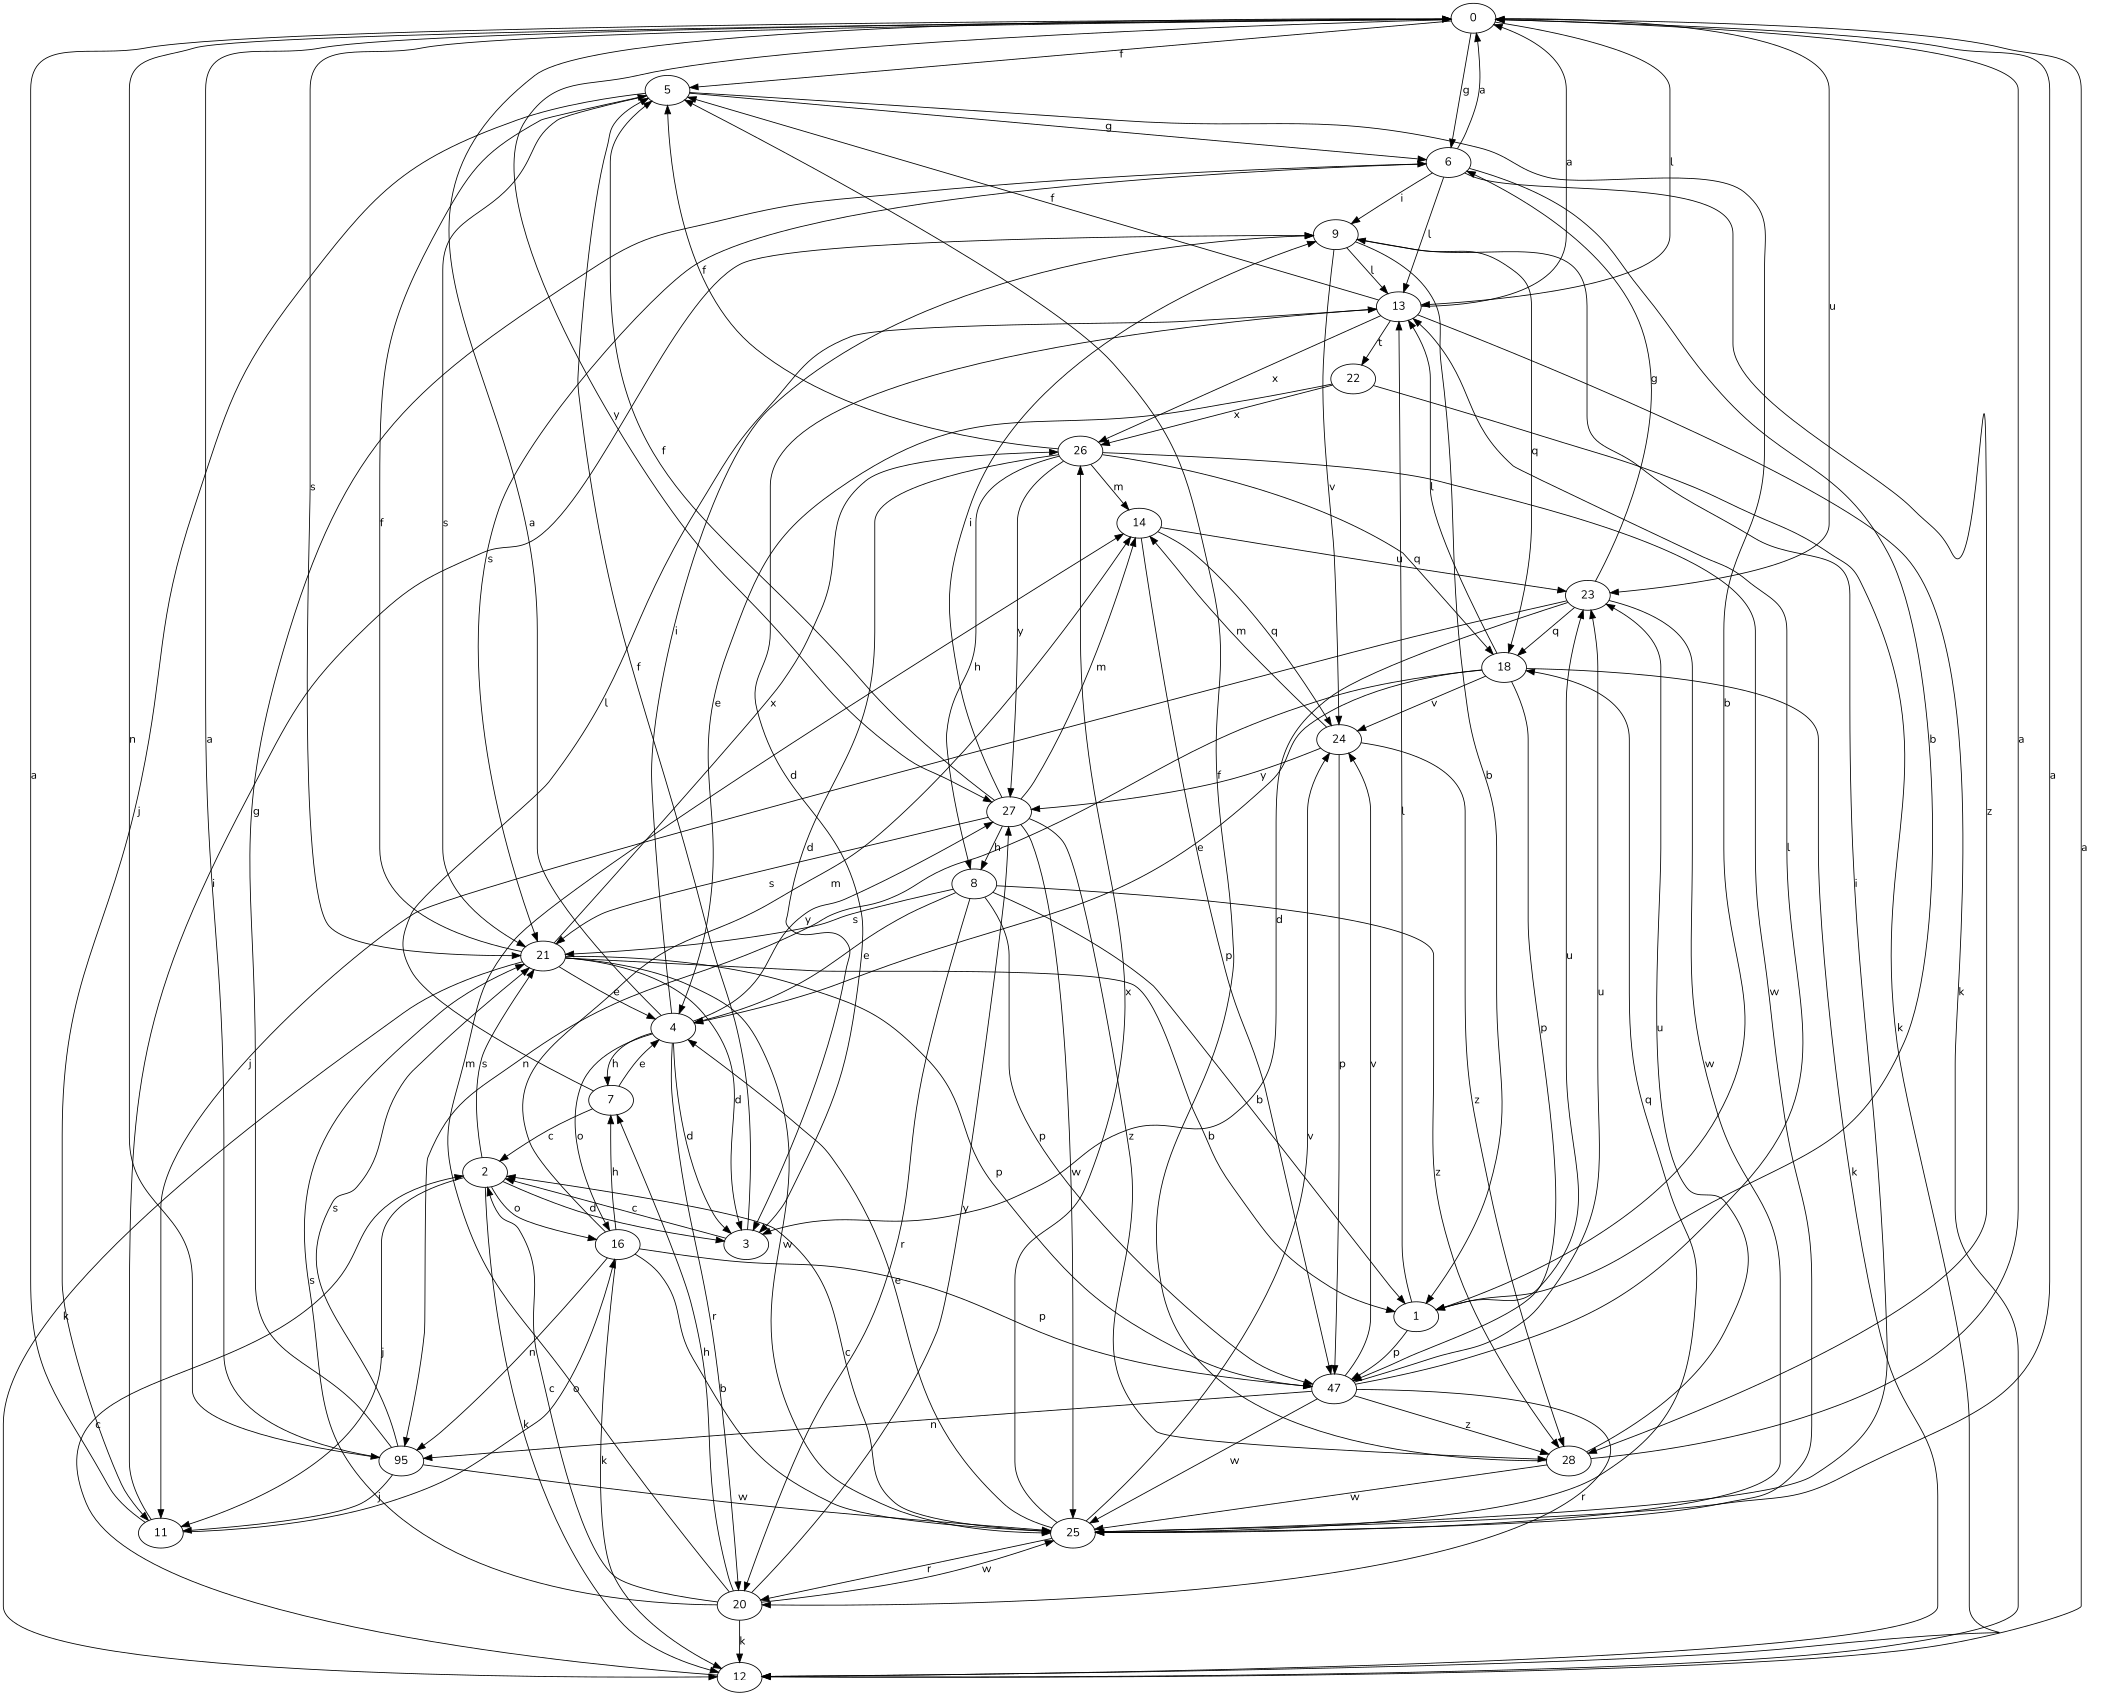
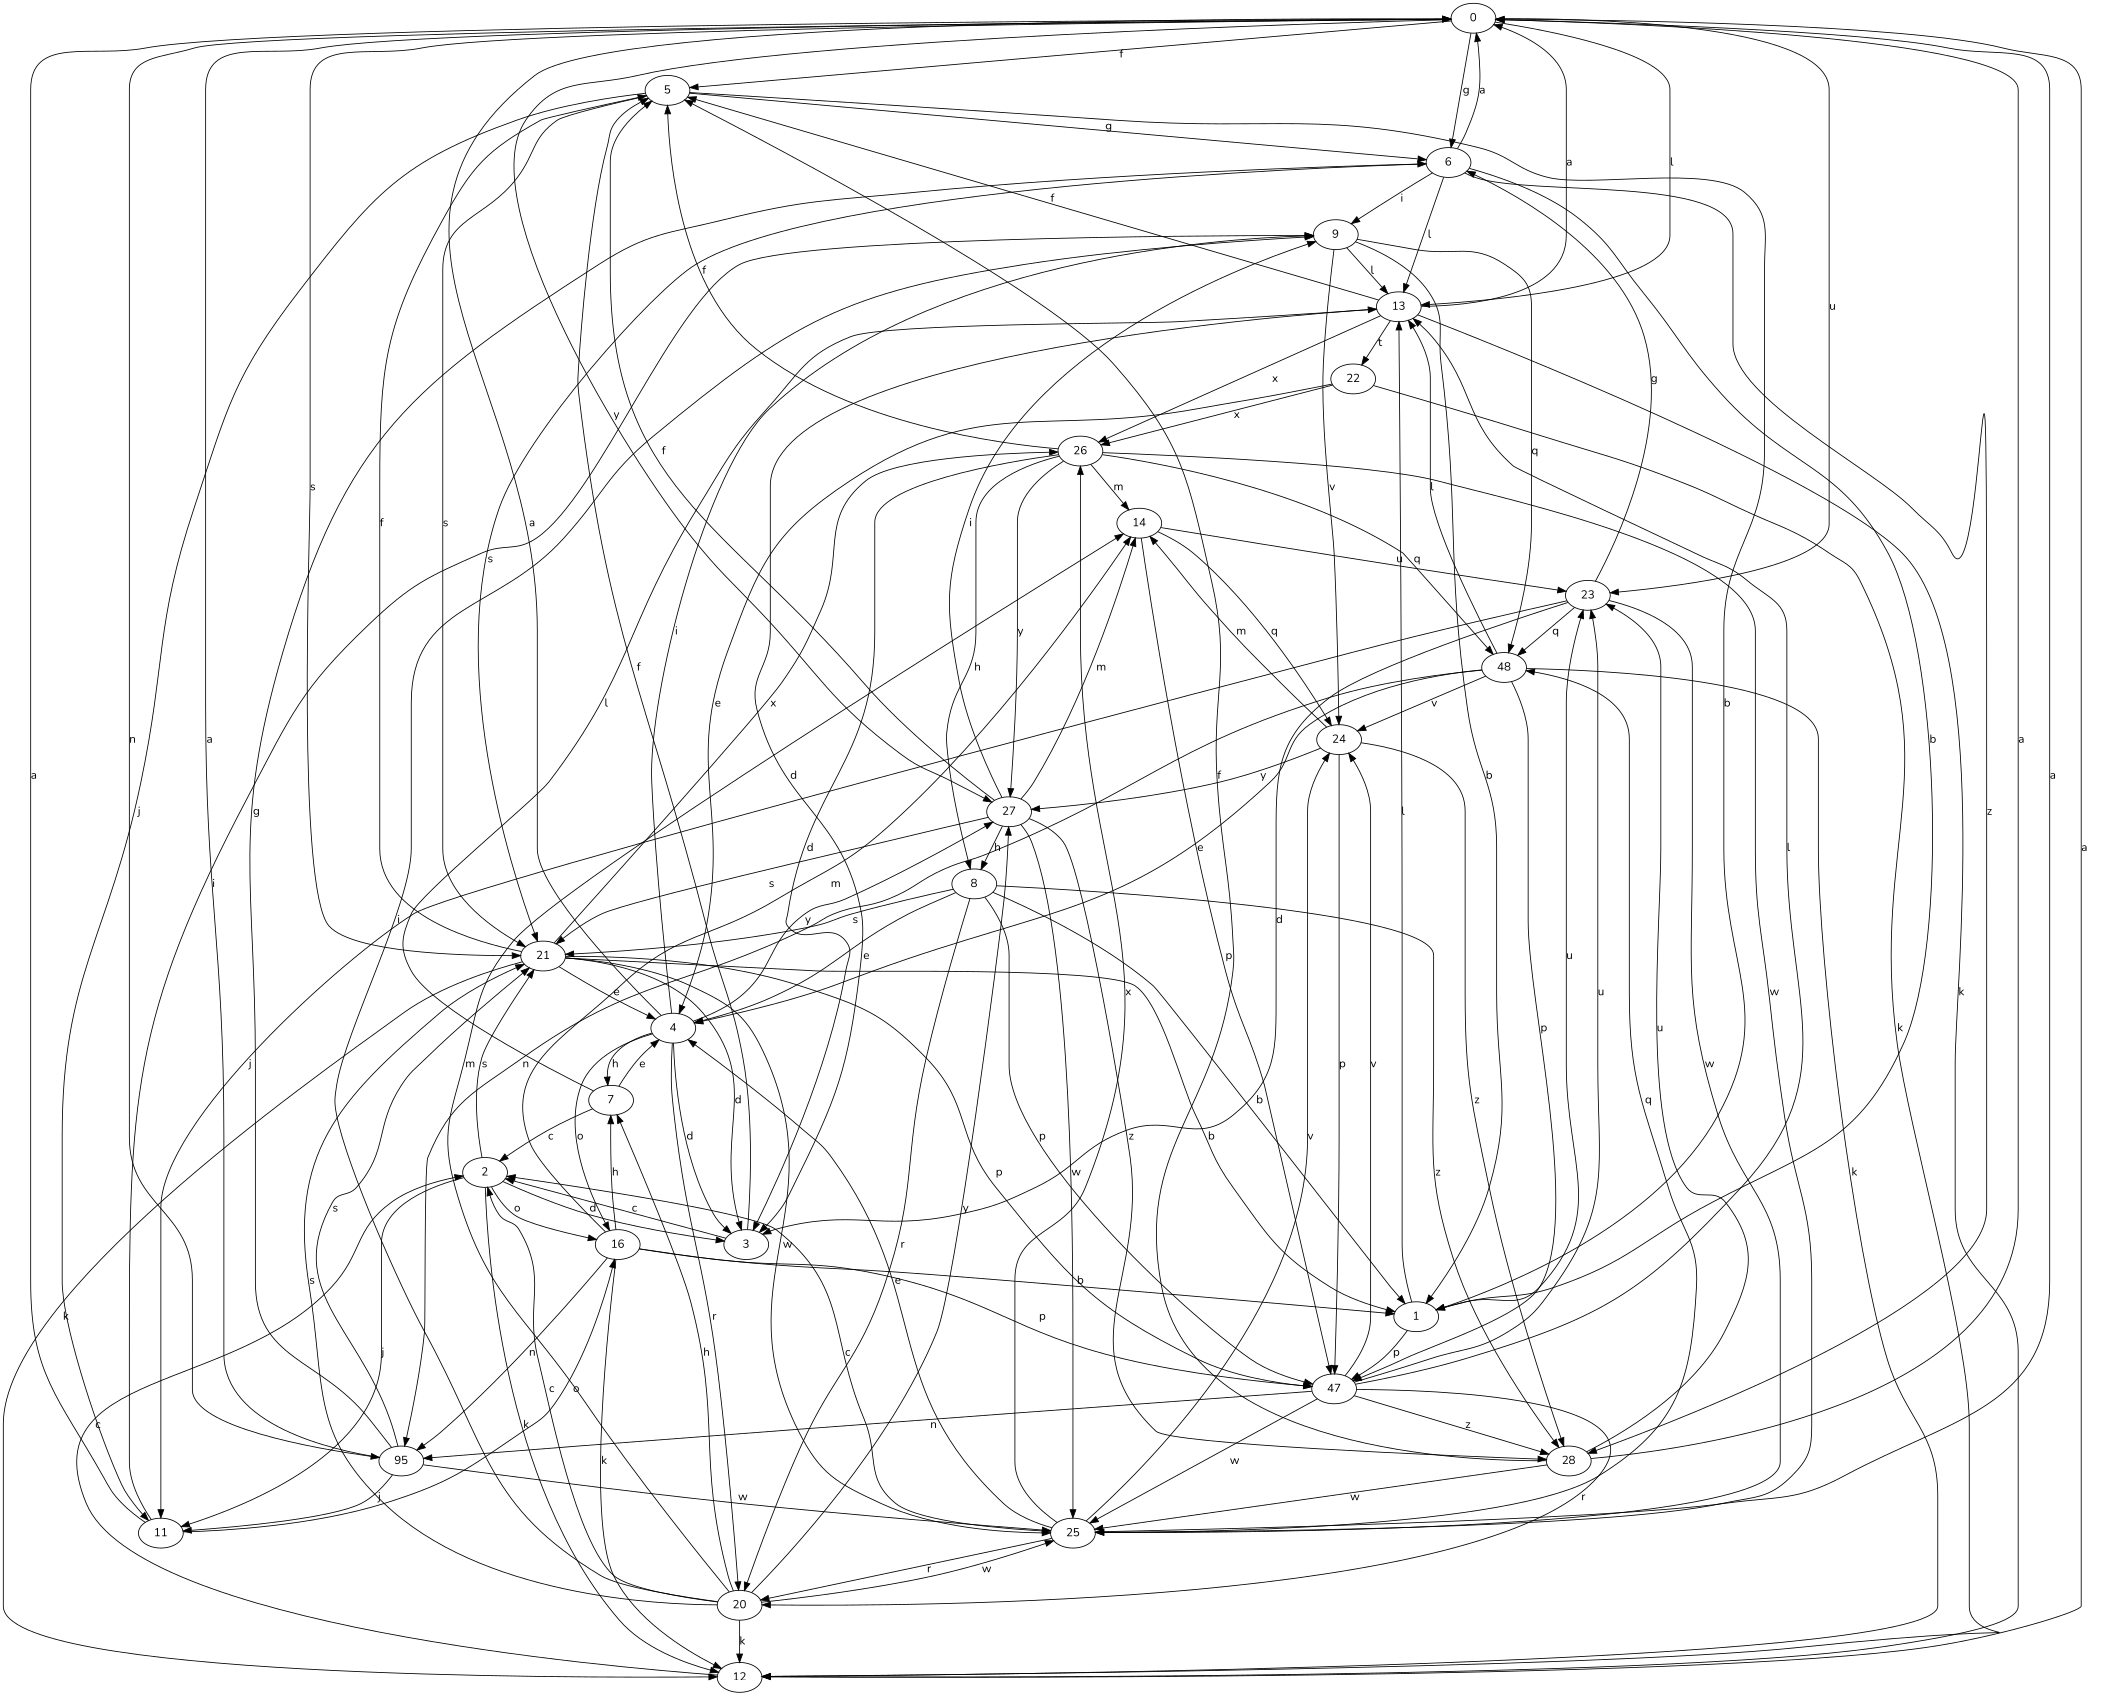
(1504, 667) -> (1504, 667)
(1869, 1062) -> (411, 711)
(782, 1474) -> (994, 1280)
